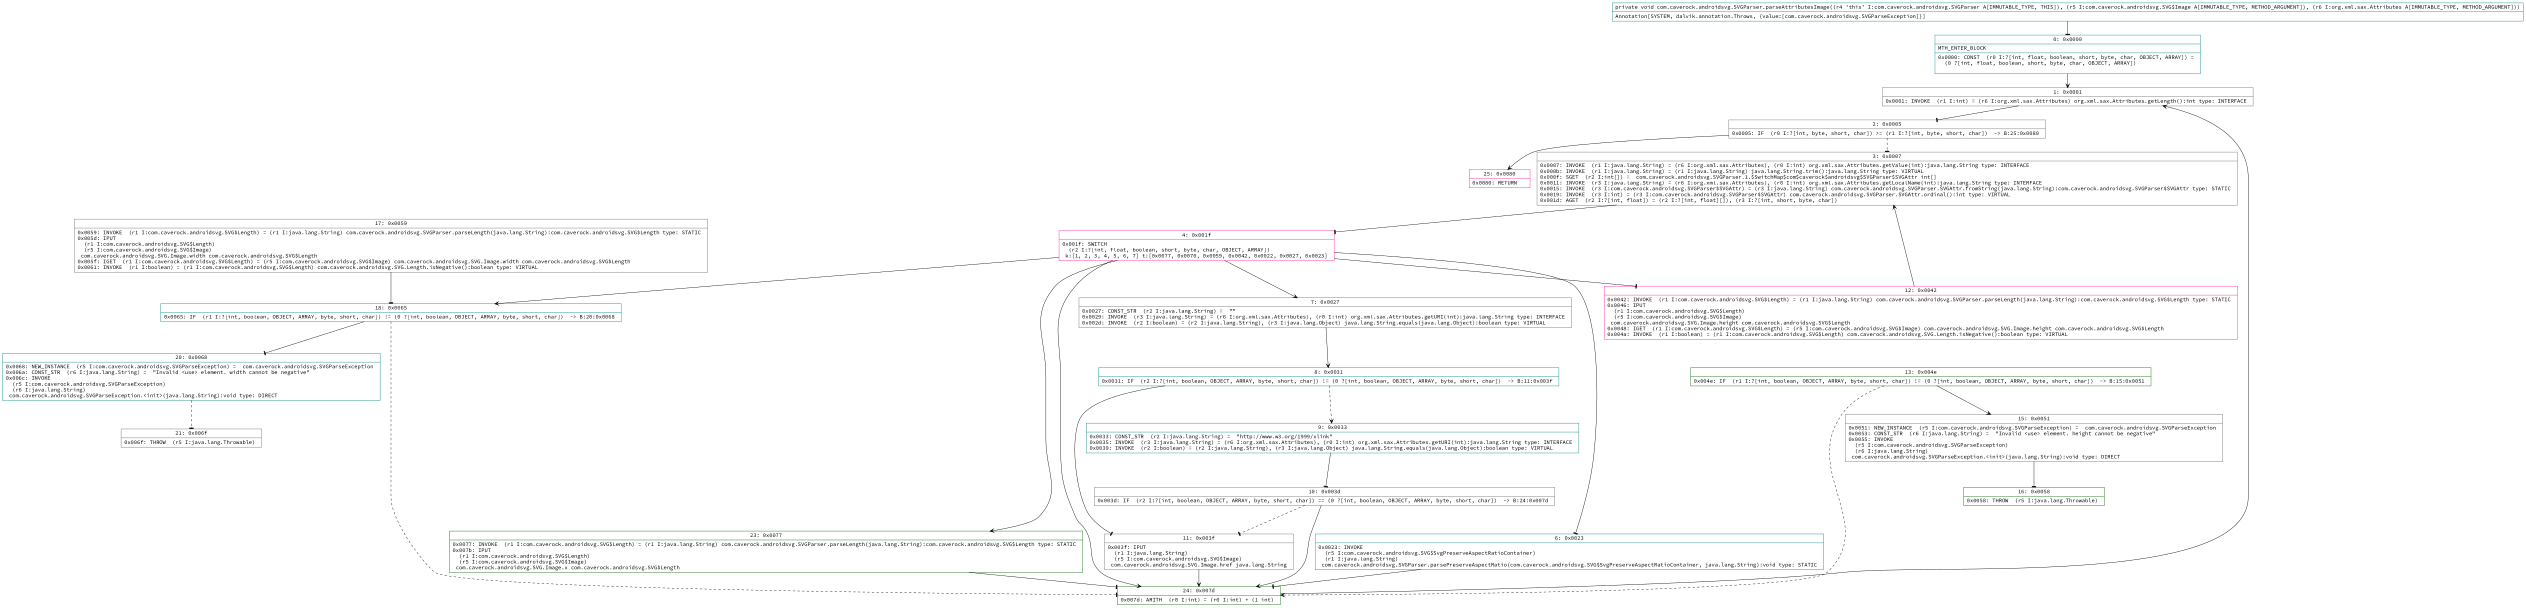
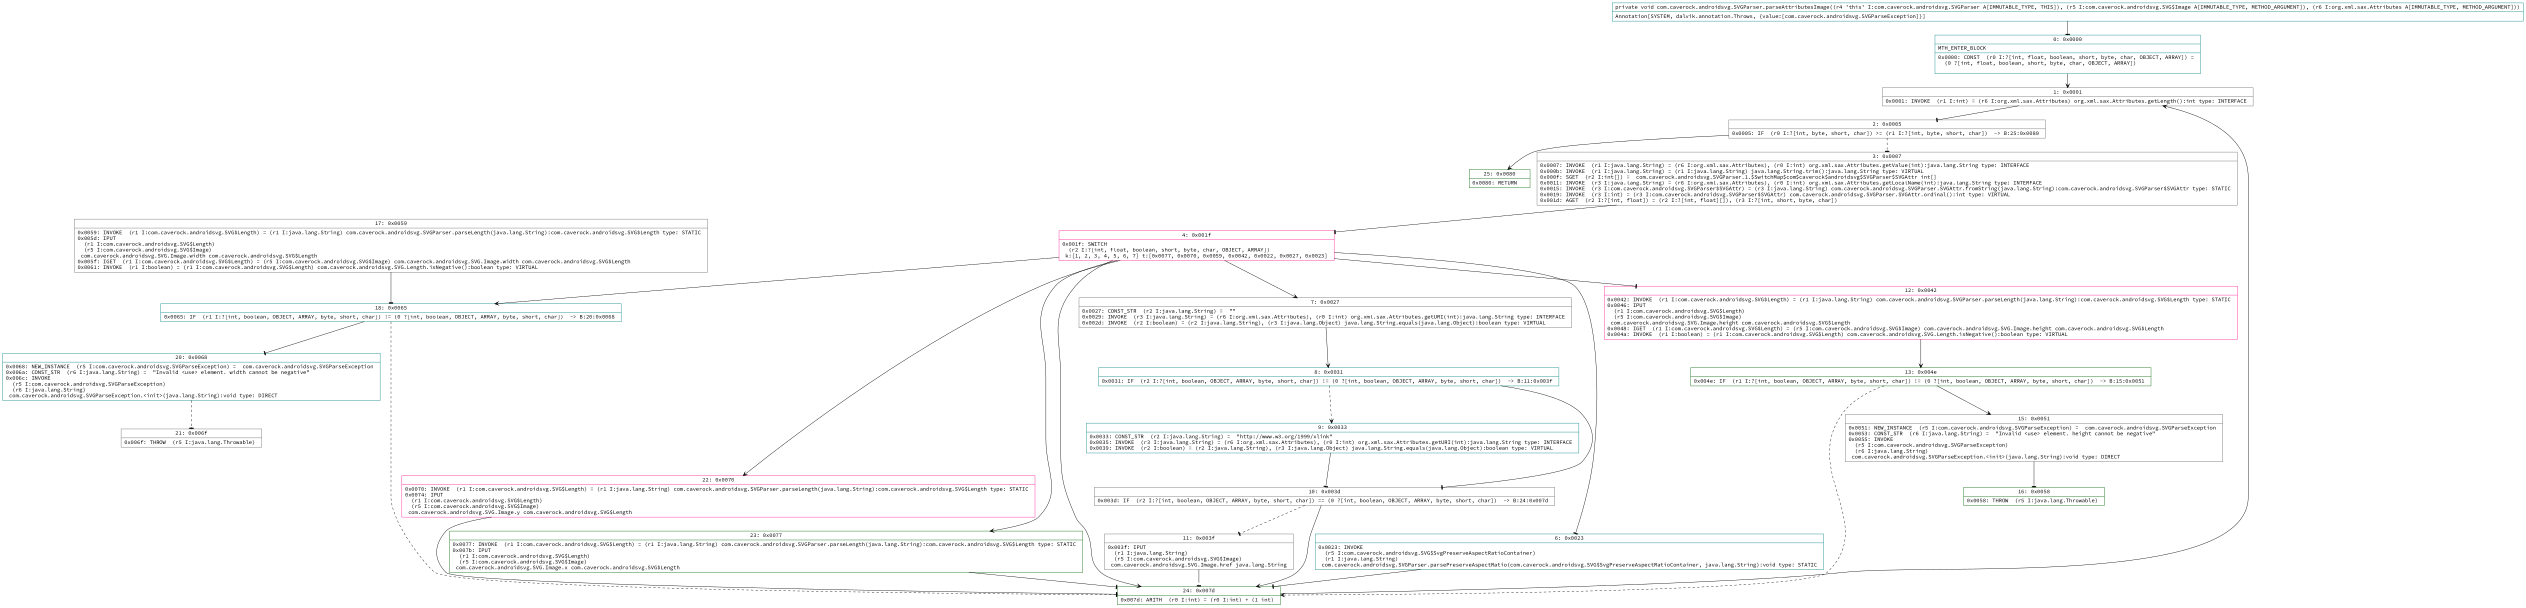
(1500, 179) -> (1500, 179)
(1904, 248) -> (1921, 352)
(1076, 435) -> (1581, 462)
none -> (718, 496)
(1199, 576) -> (1199, 576)
